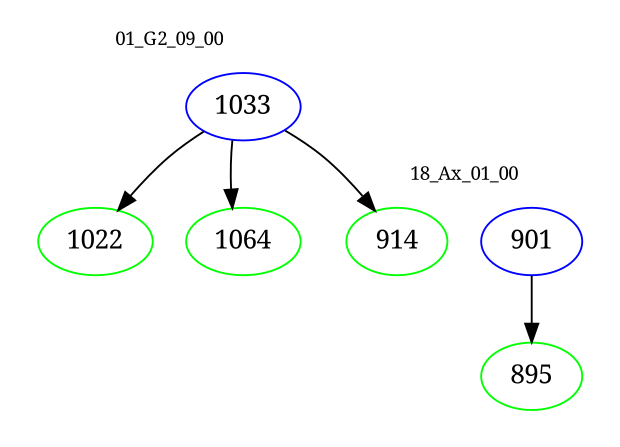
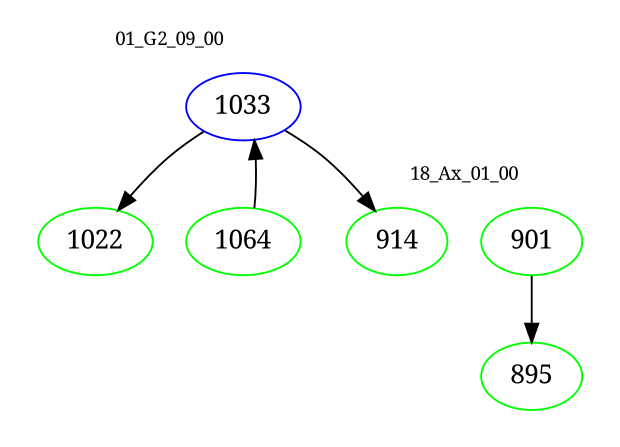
(231, 165) -> (256, 184)
(532, 242) -> (532, 242)
